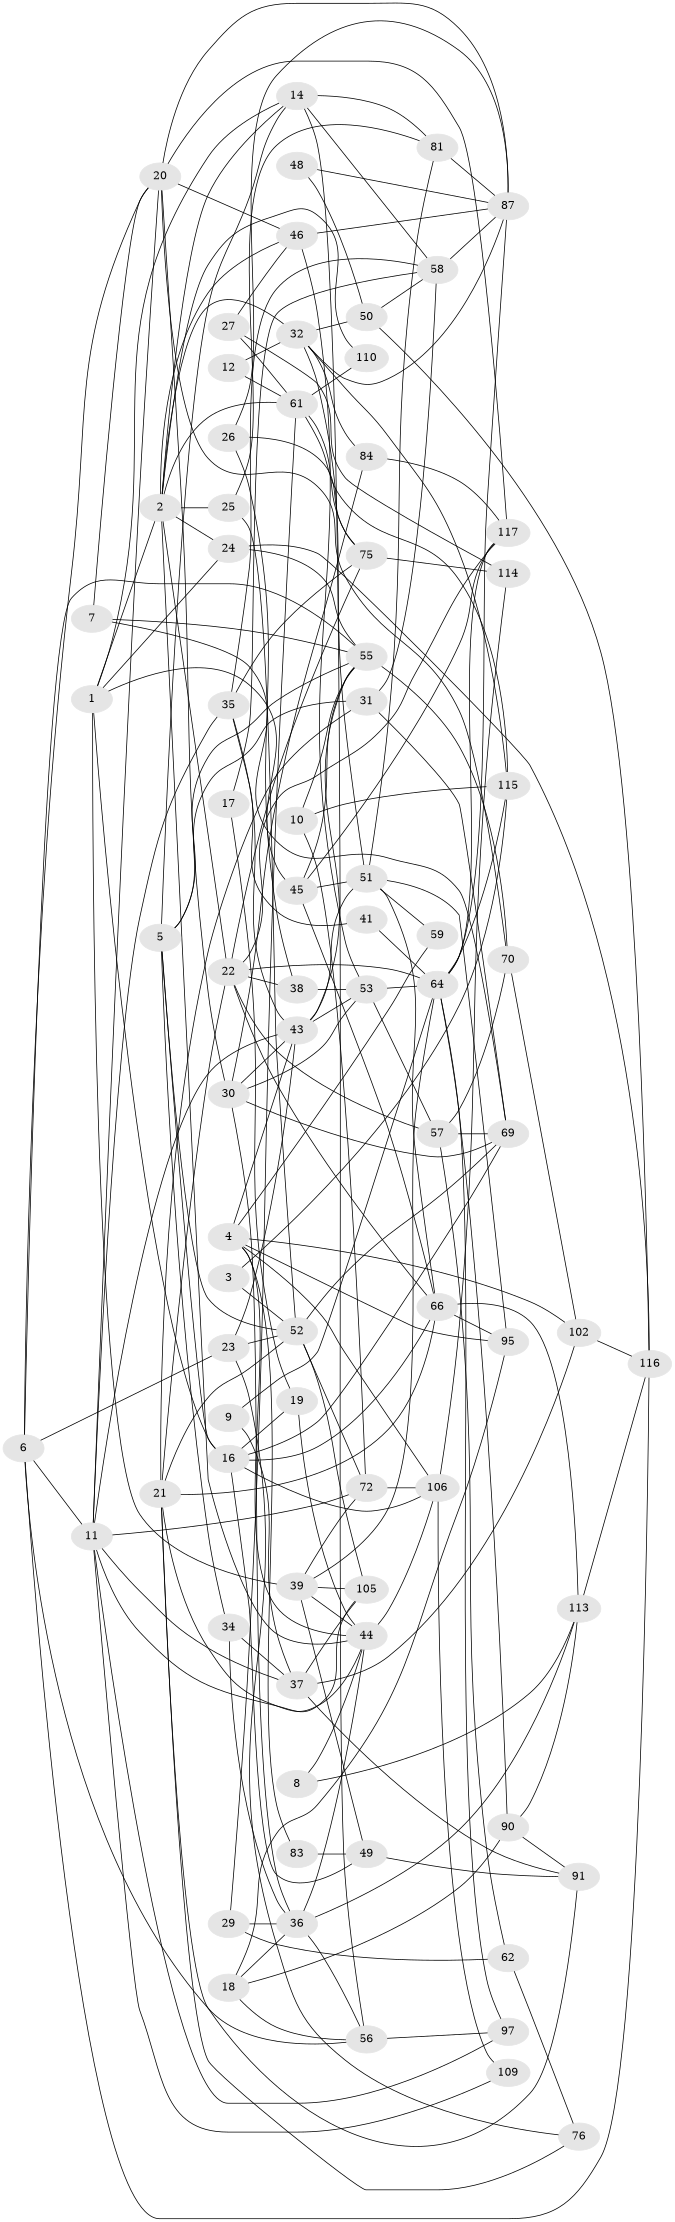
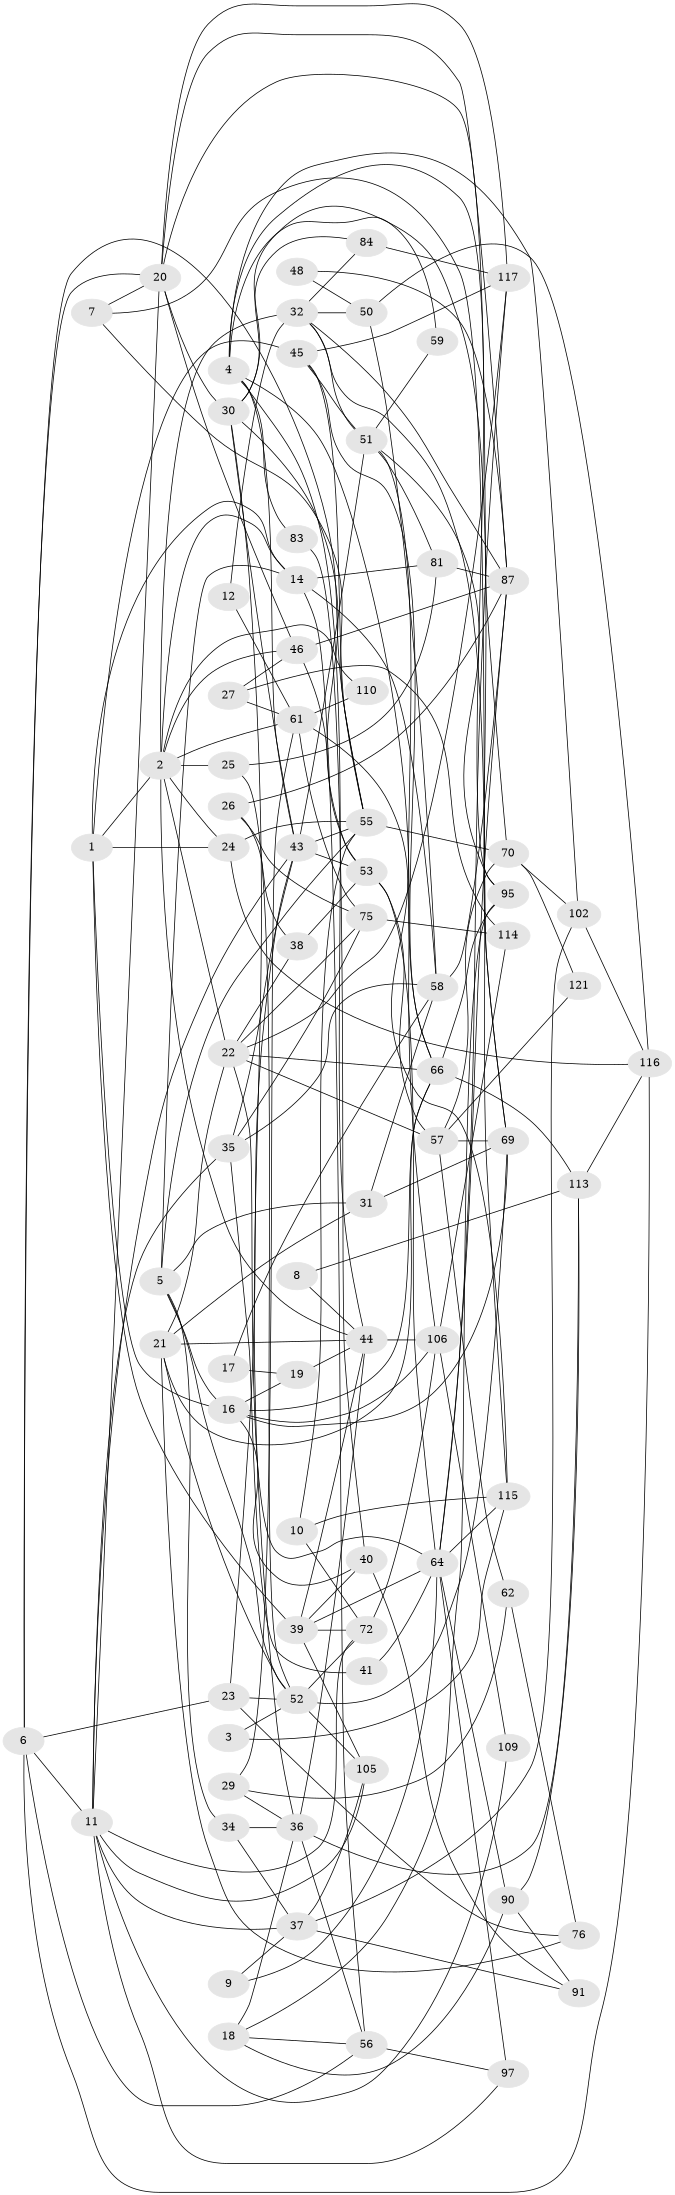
none -> (579, 986)
(367, 1854) -> (367, 1560)
(237, 2045) -> none
